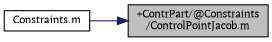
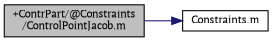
(104, 21) -> (158, 21)
